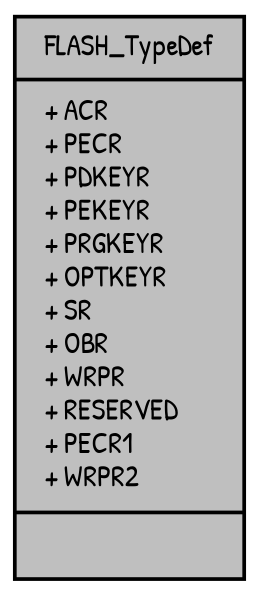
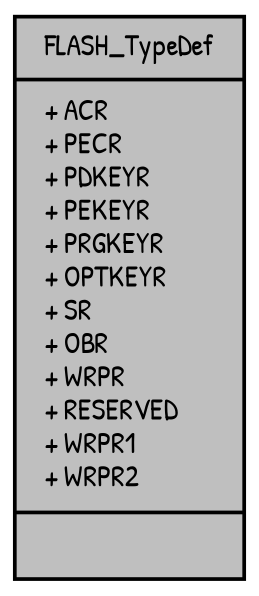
(91, 444) -> (91, 444)
